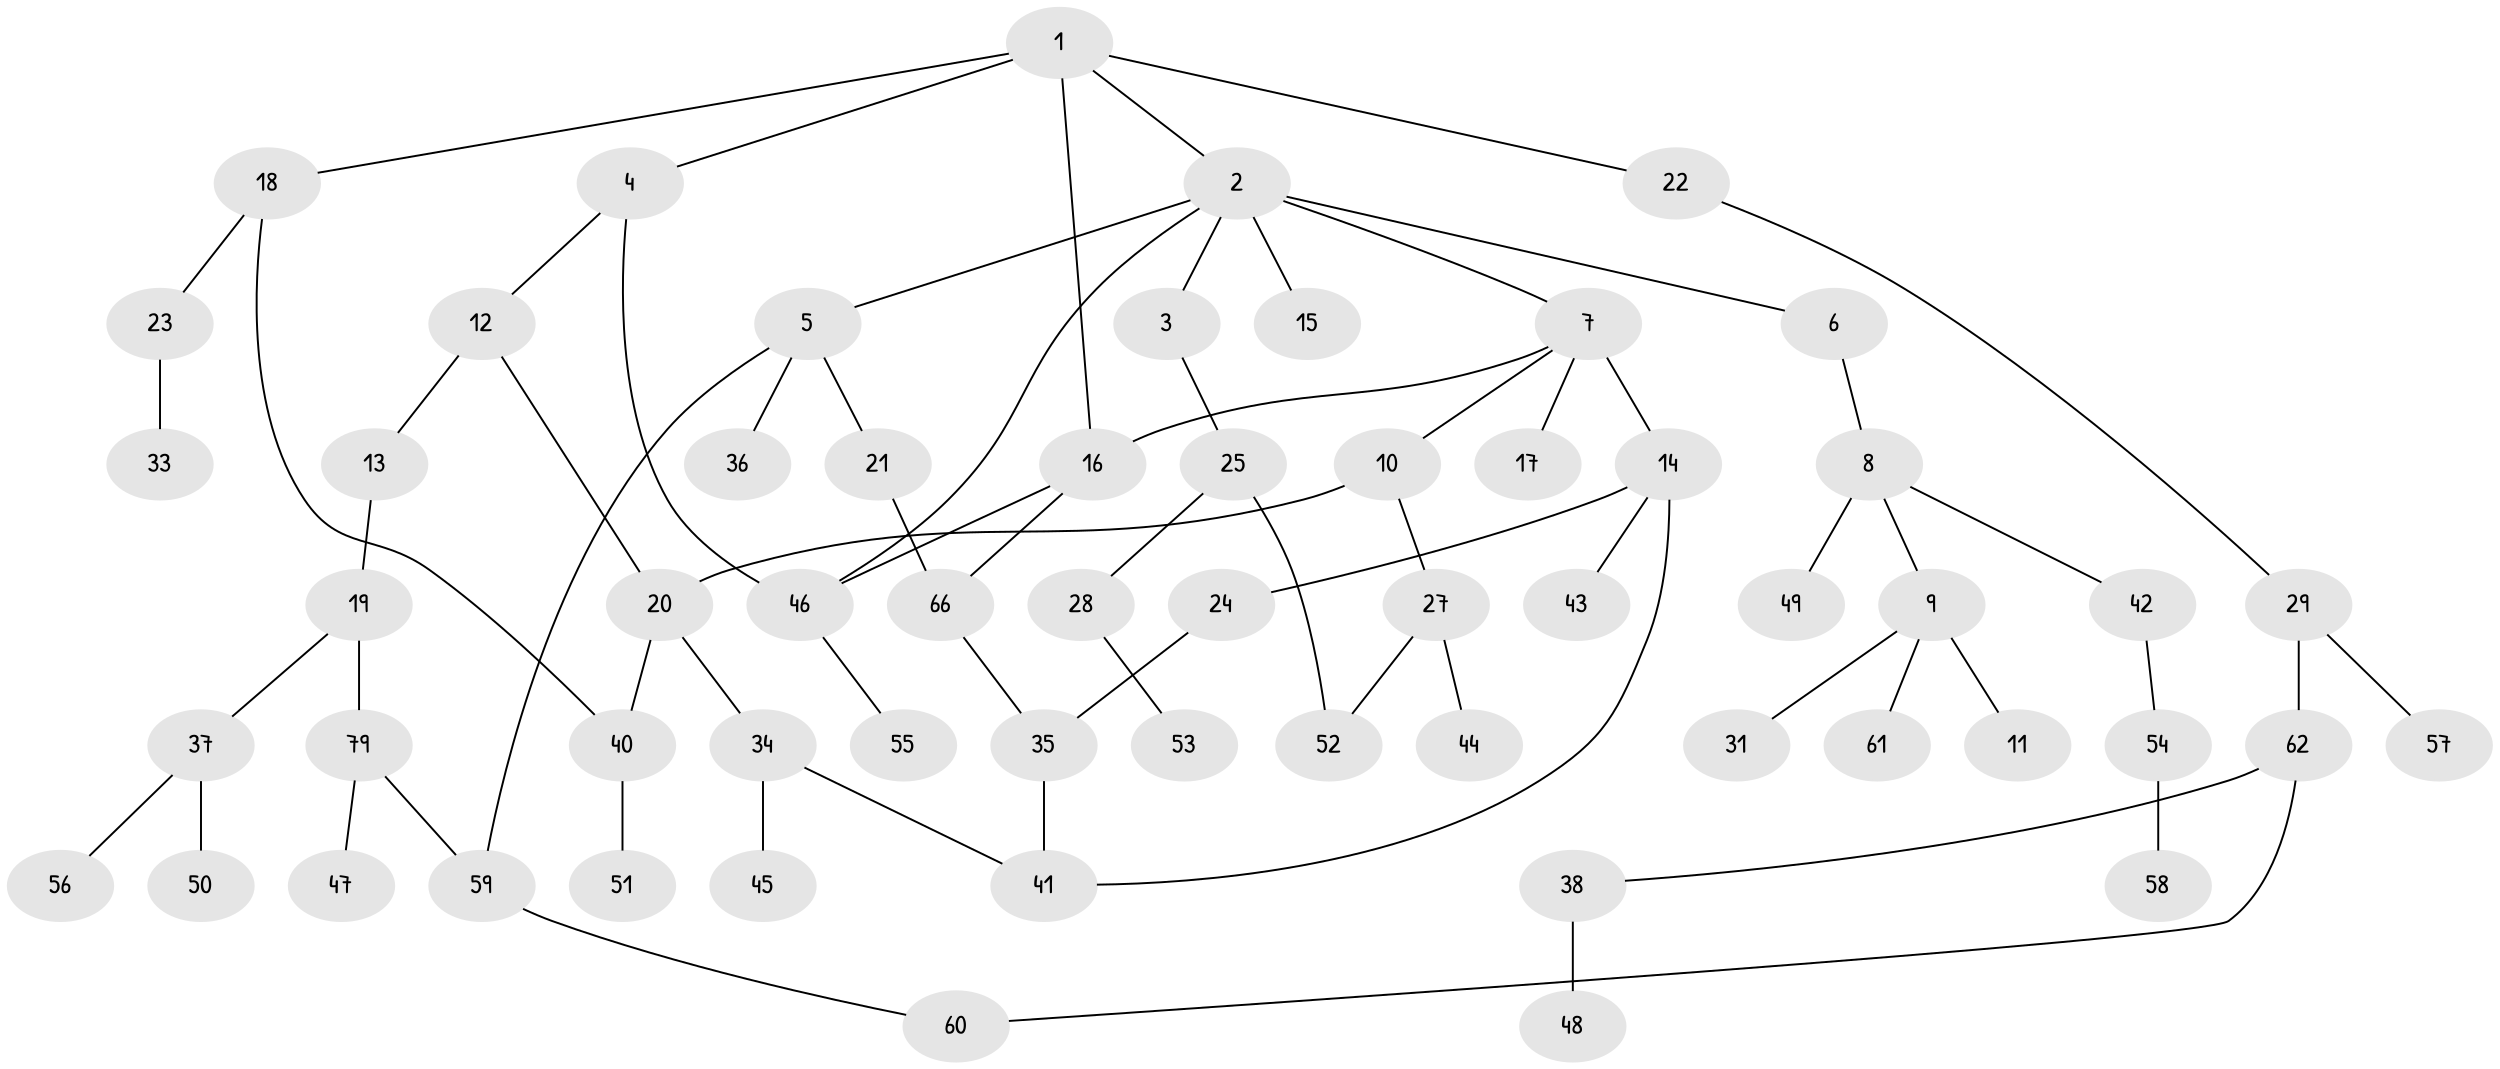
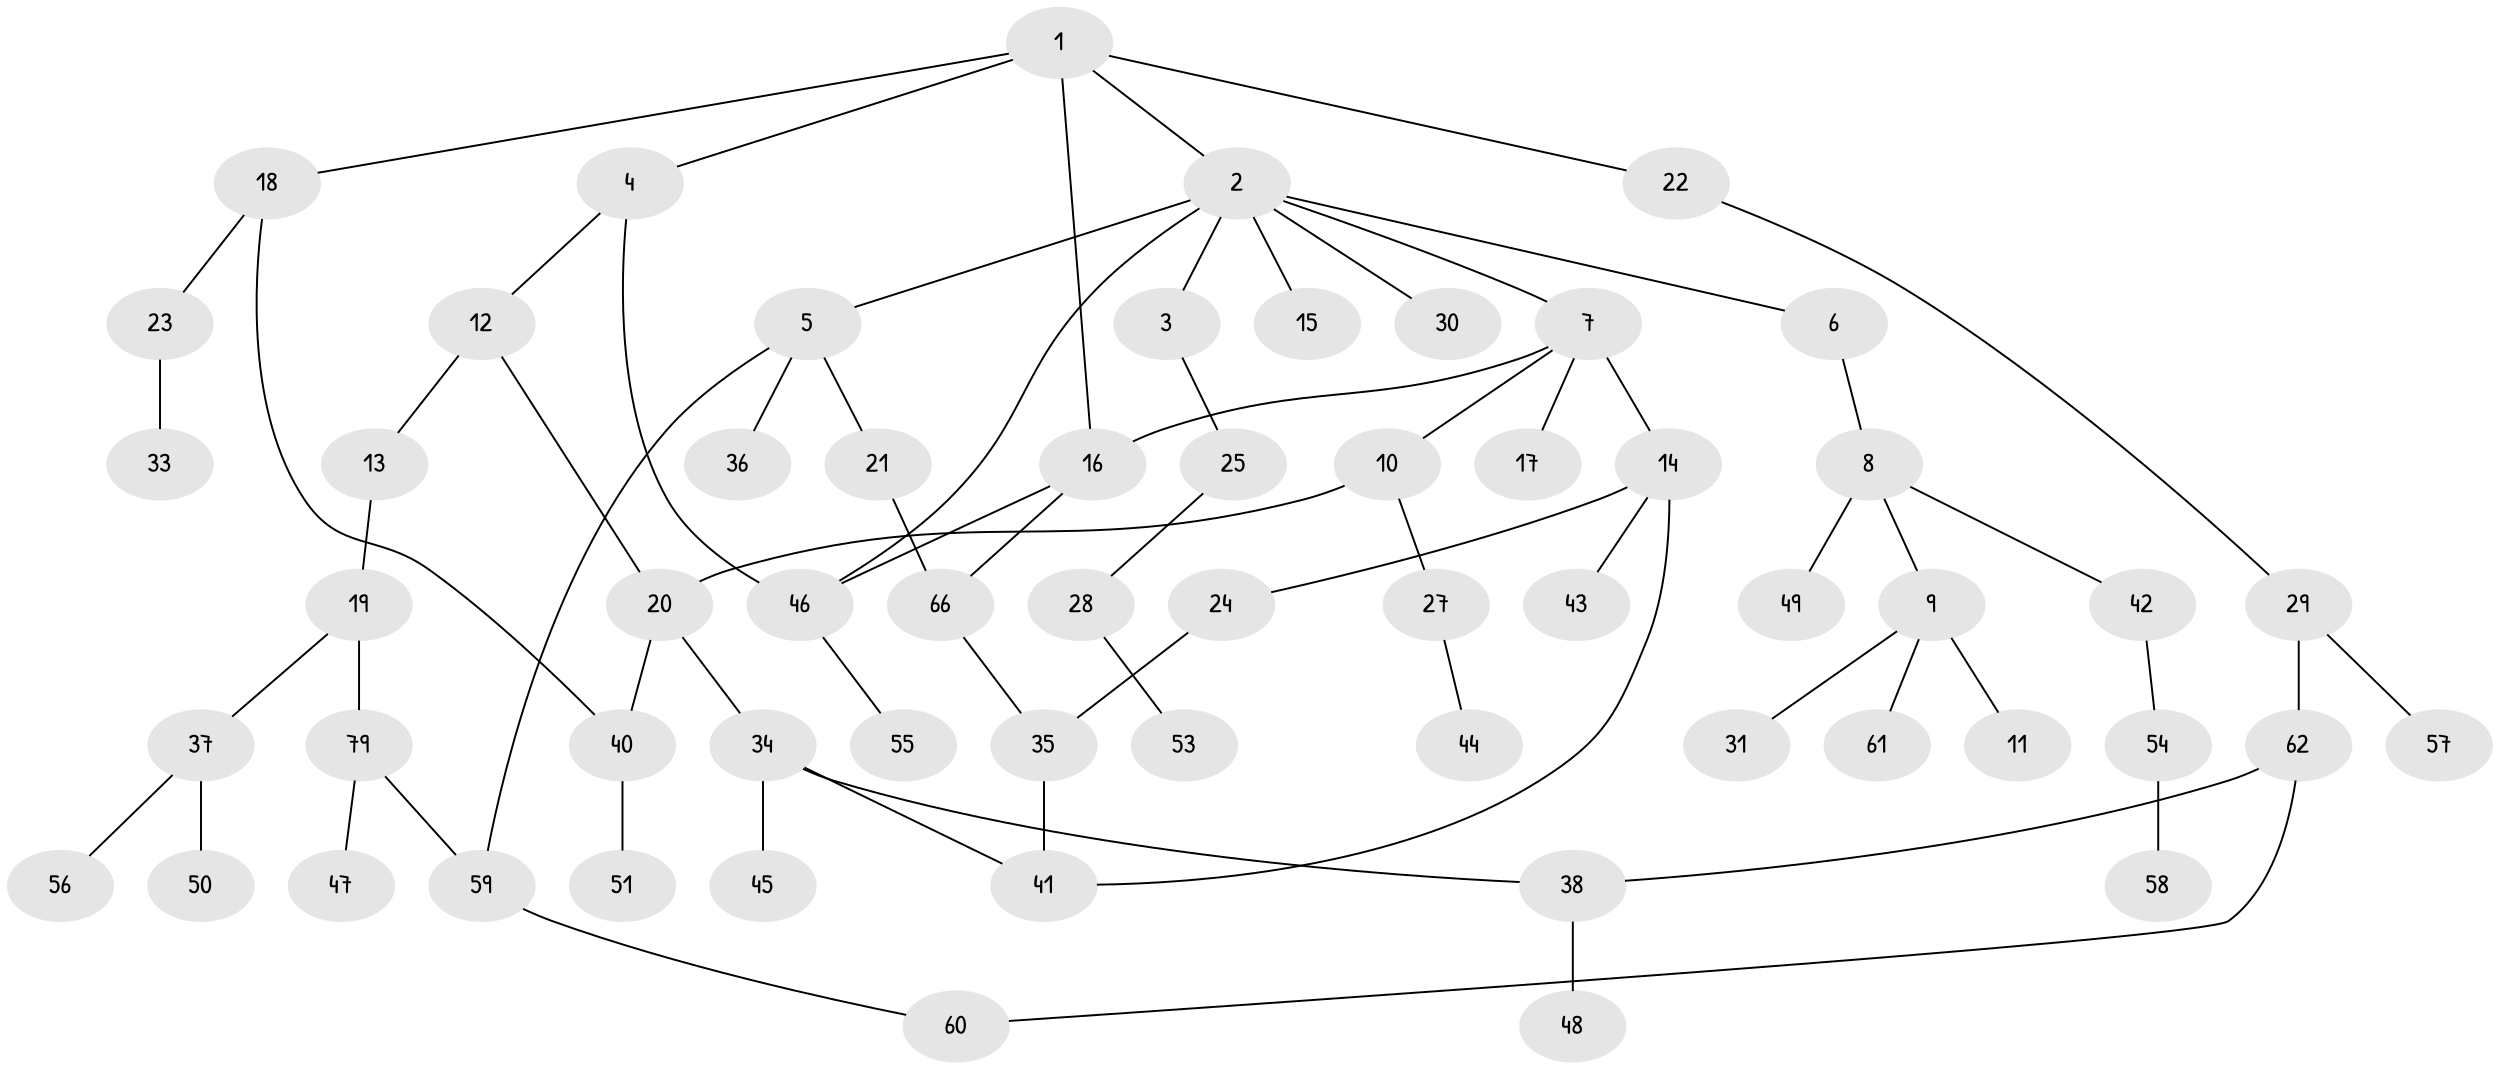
none -> (1448, 324)
(1329, 745) -> none
none -> (1157, 848)
